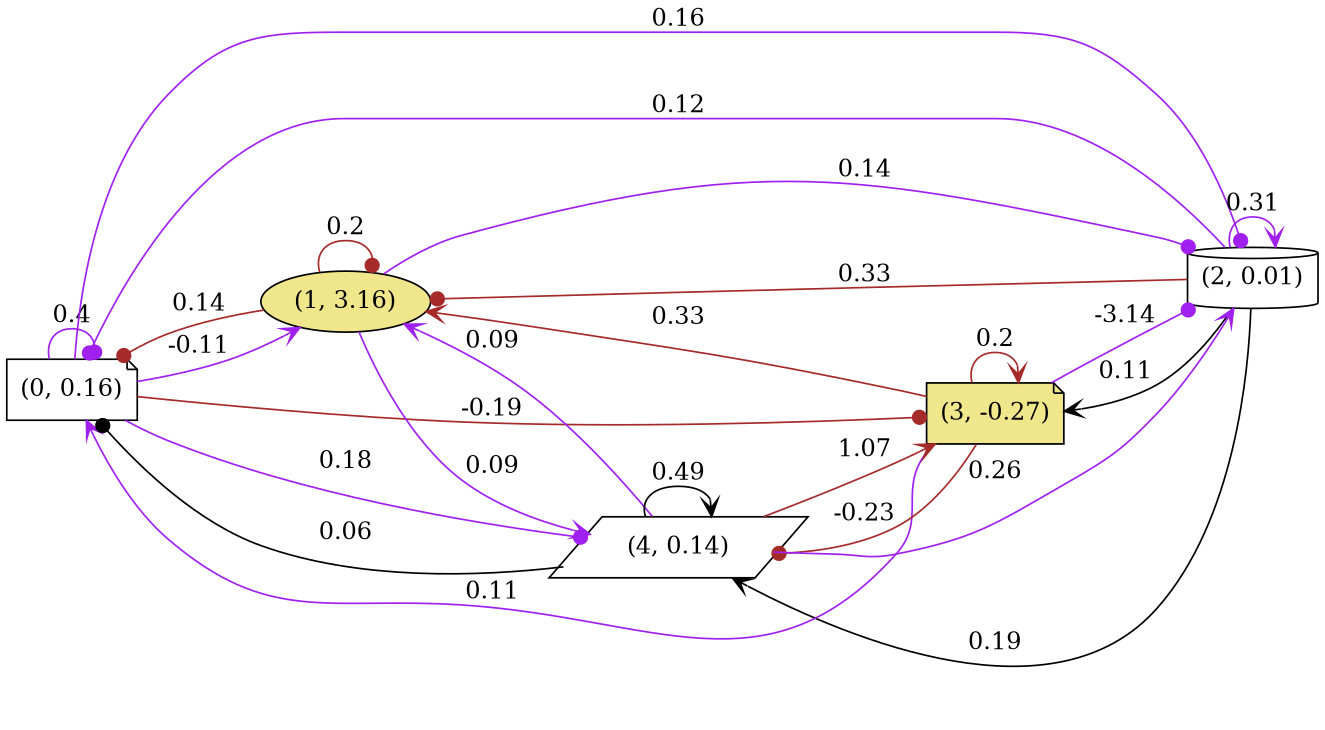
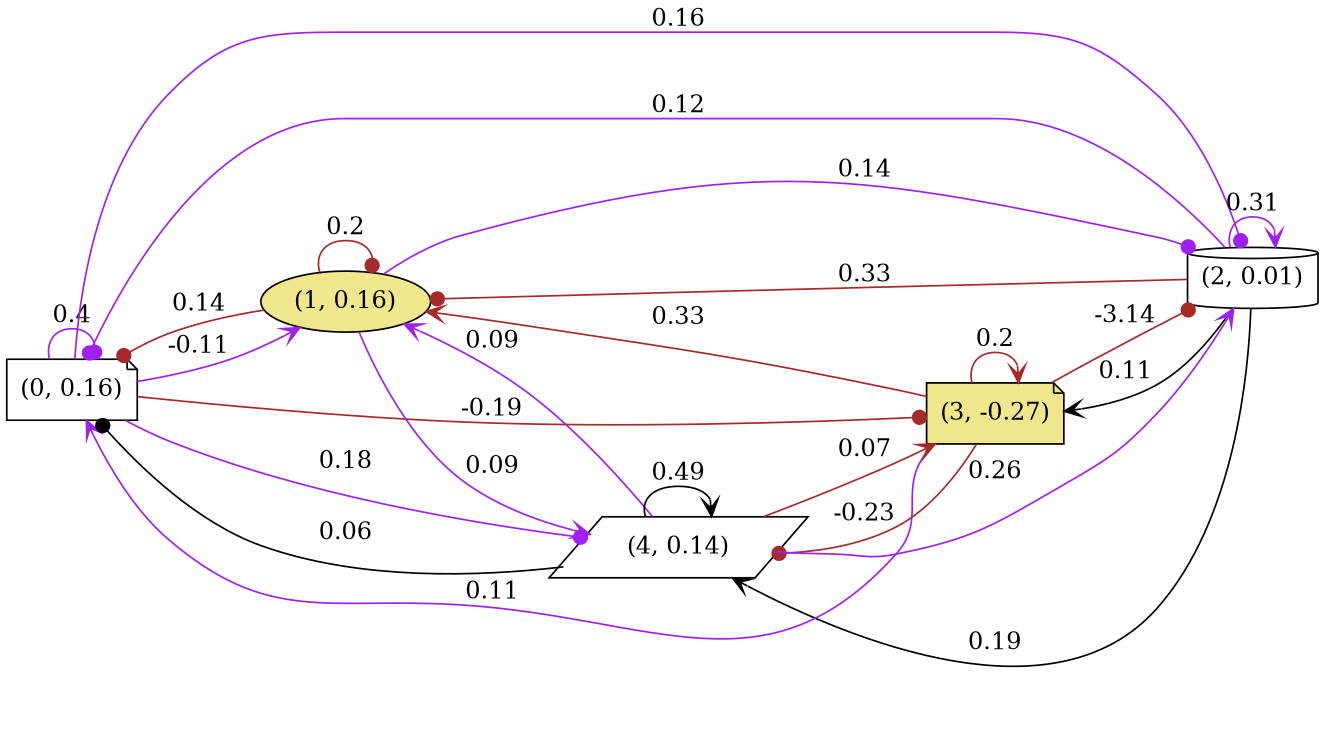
(346, 302) -> (346, 302)
(1116, 347) -> (1116, 347)
(865, 450) -> (865, 450)
